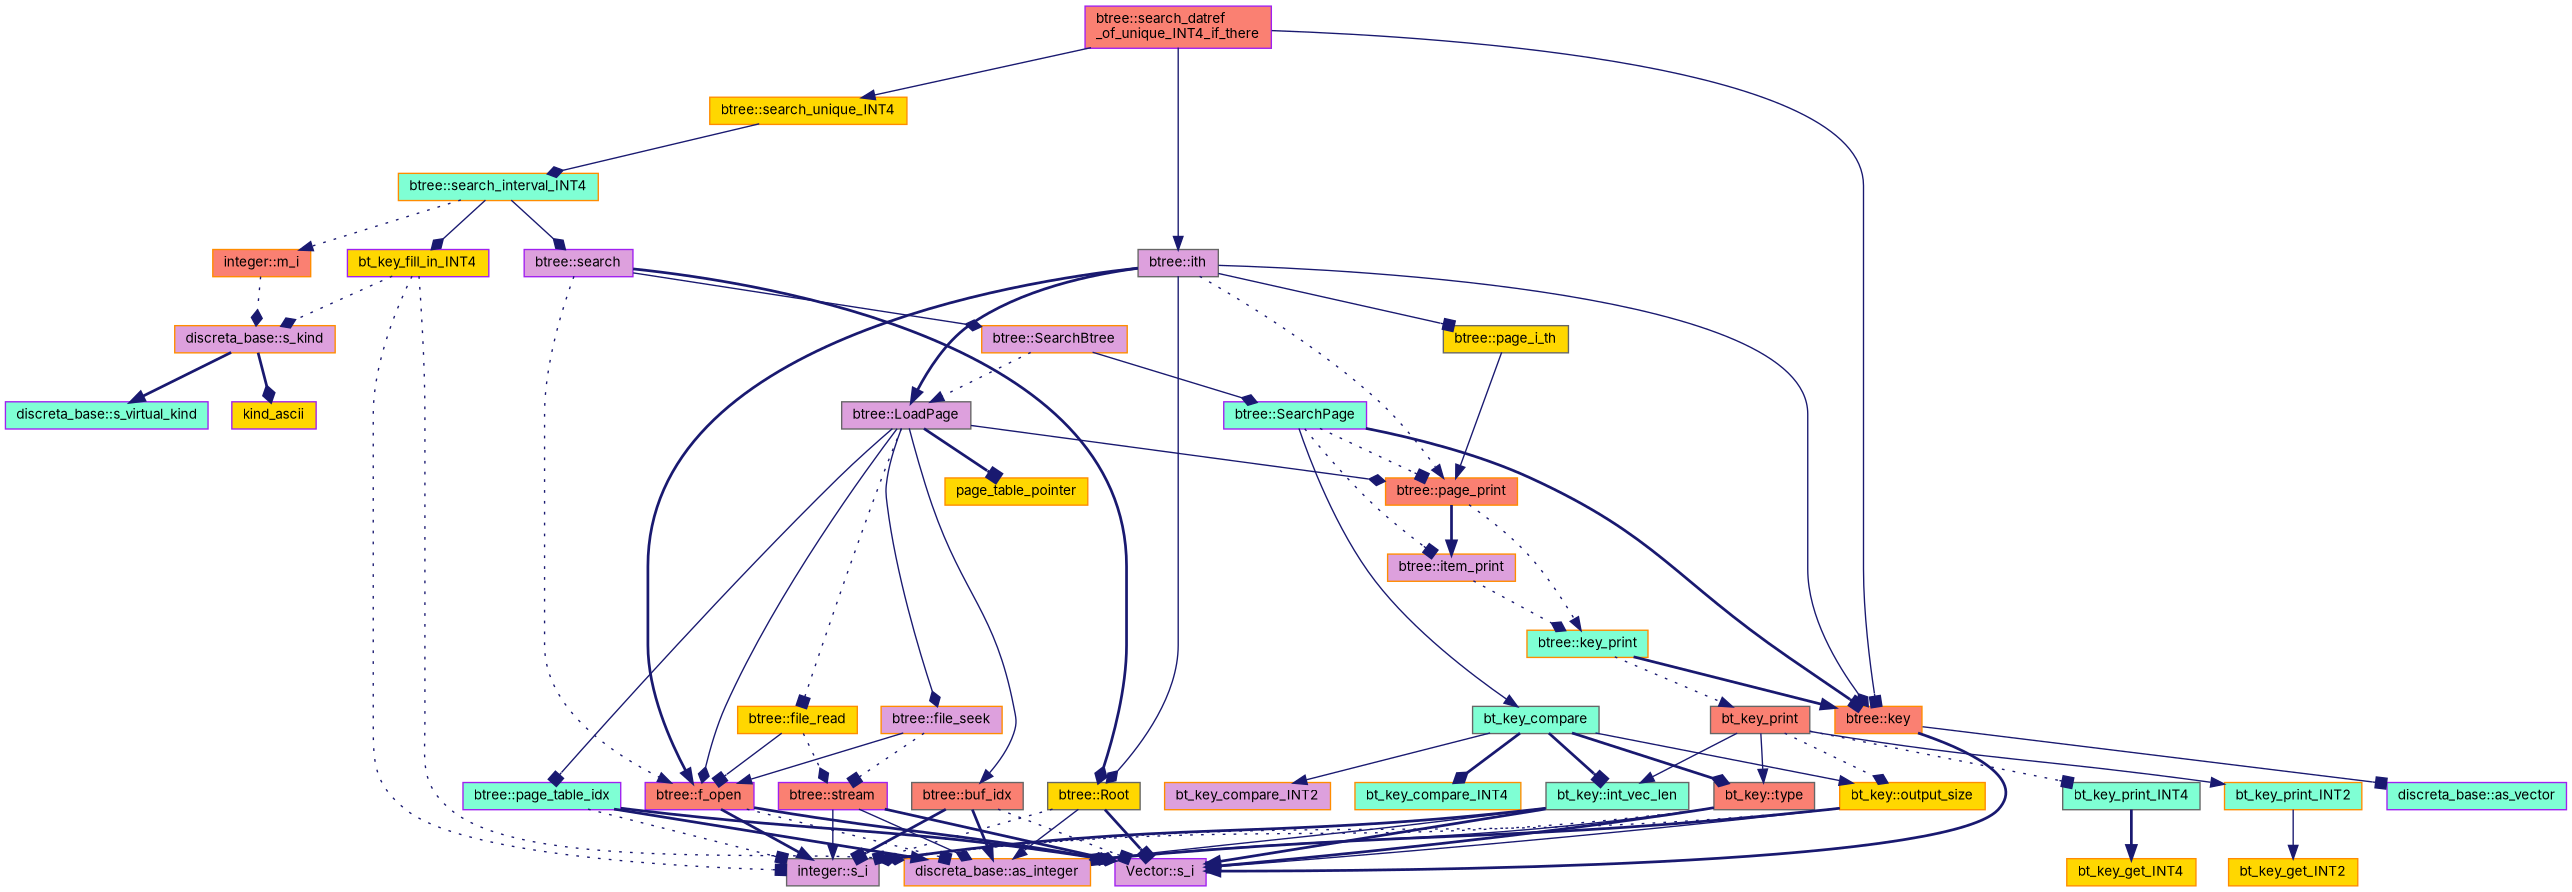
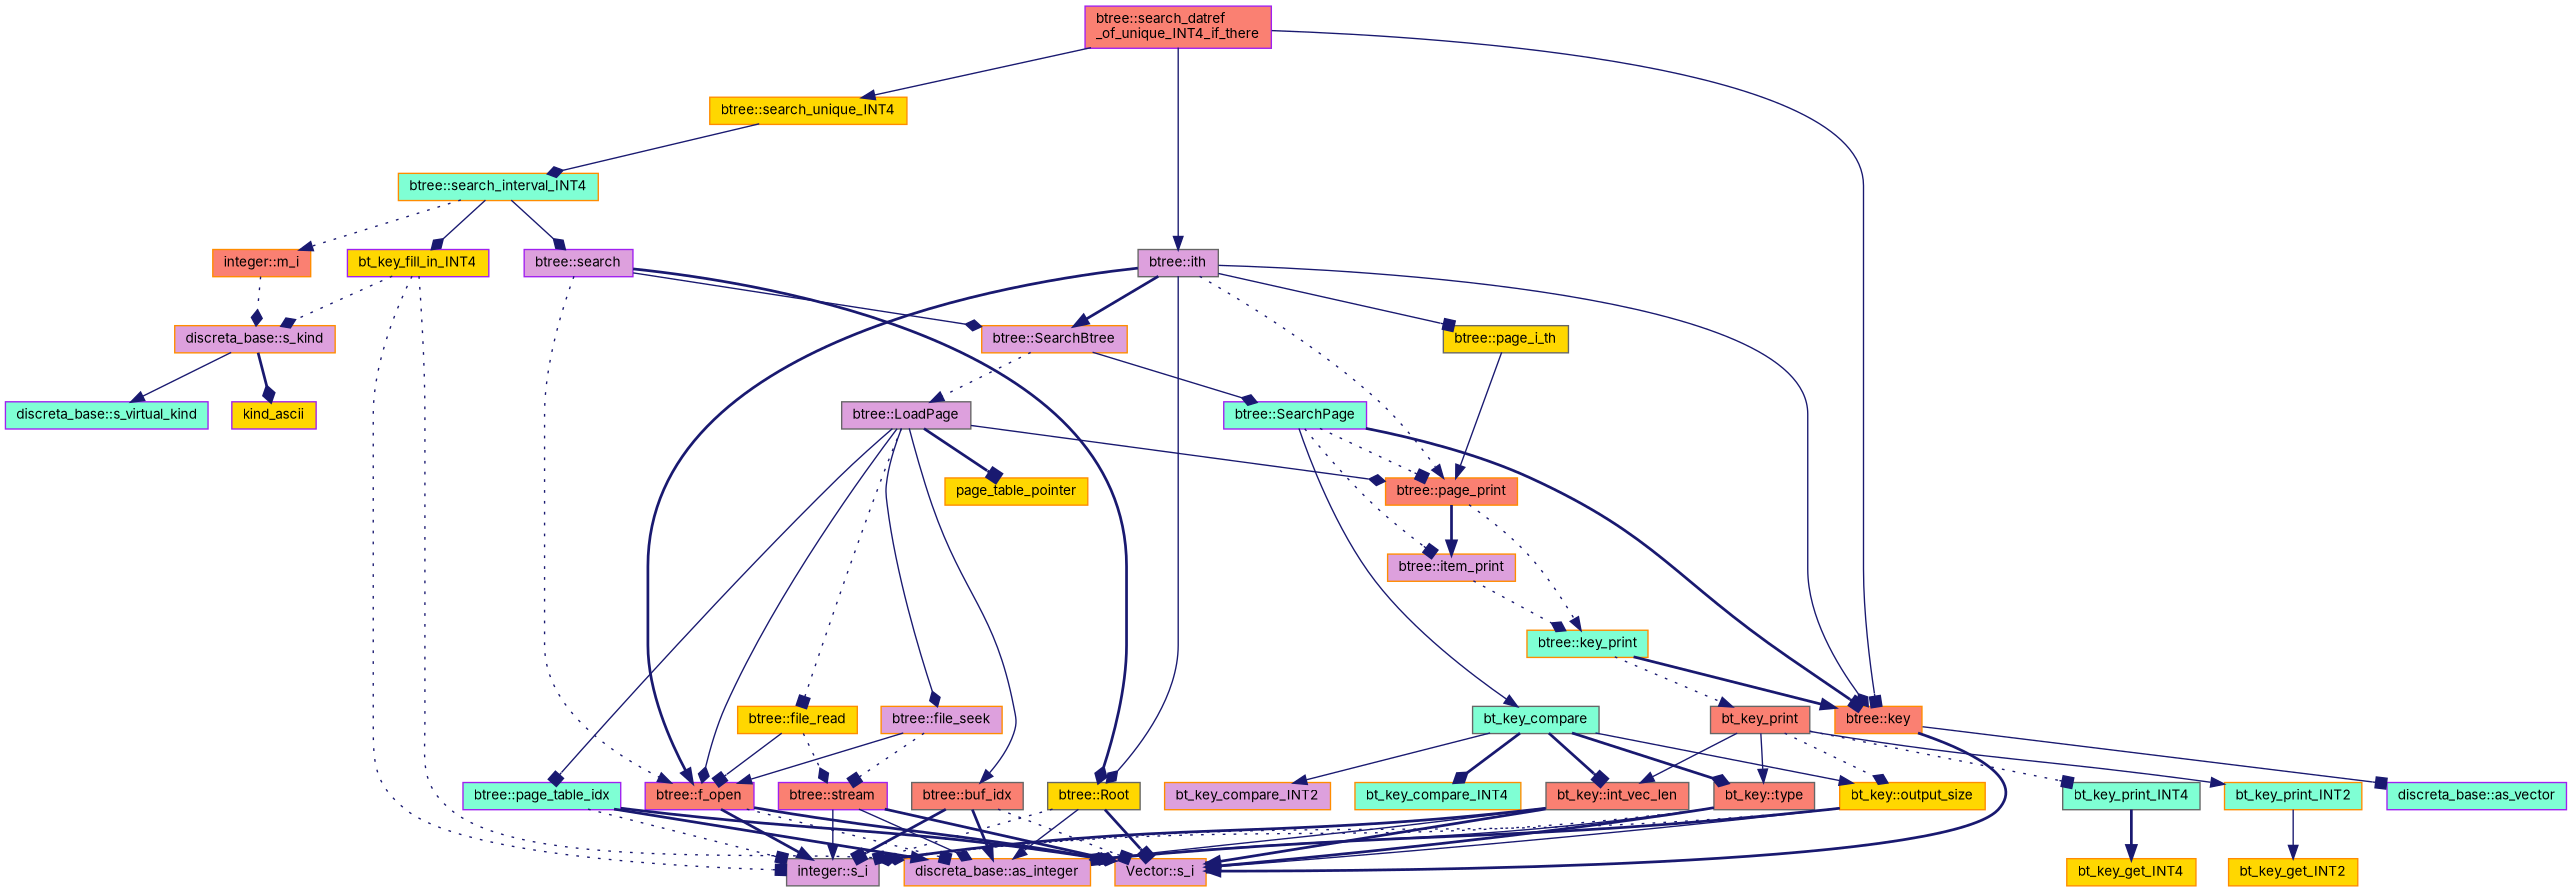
(1011, 302) -> (1122, 298)
(187, 374) -> (187, 374)
(1617, 796) -> (1617, 796)
(1161, 872) -> (1161, 872)
